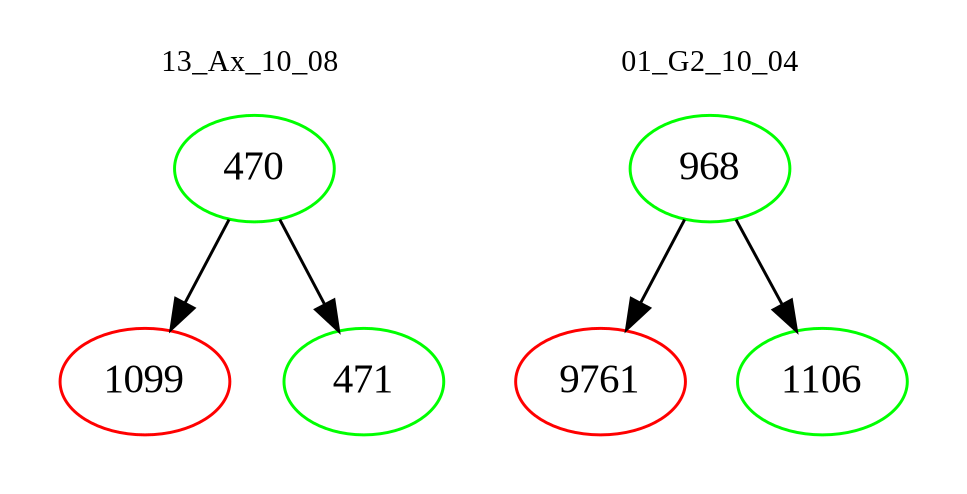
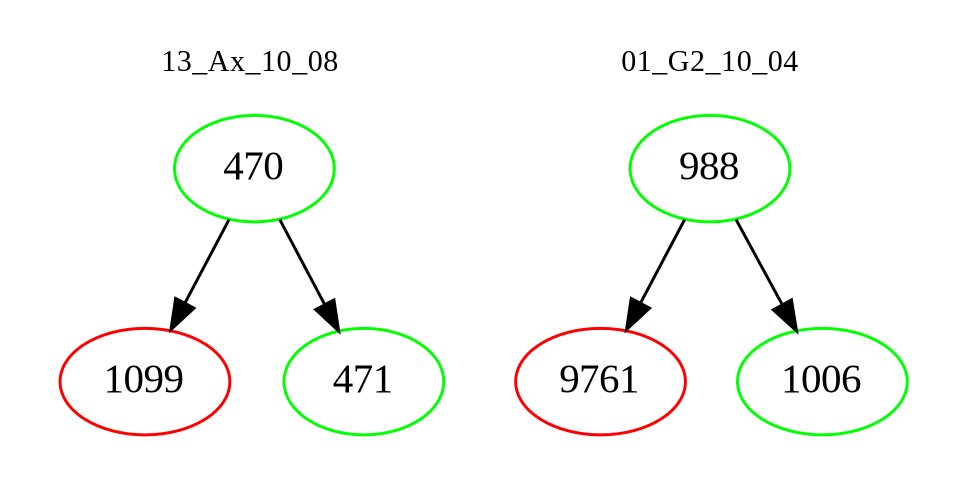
(710, 169) -> (710, 169)
(822, 382) -> (822, 382)
